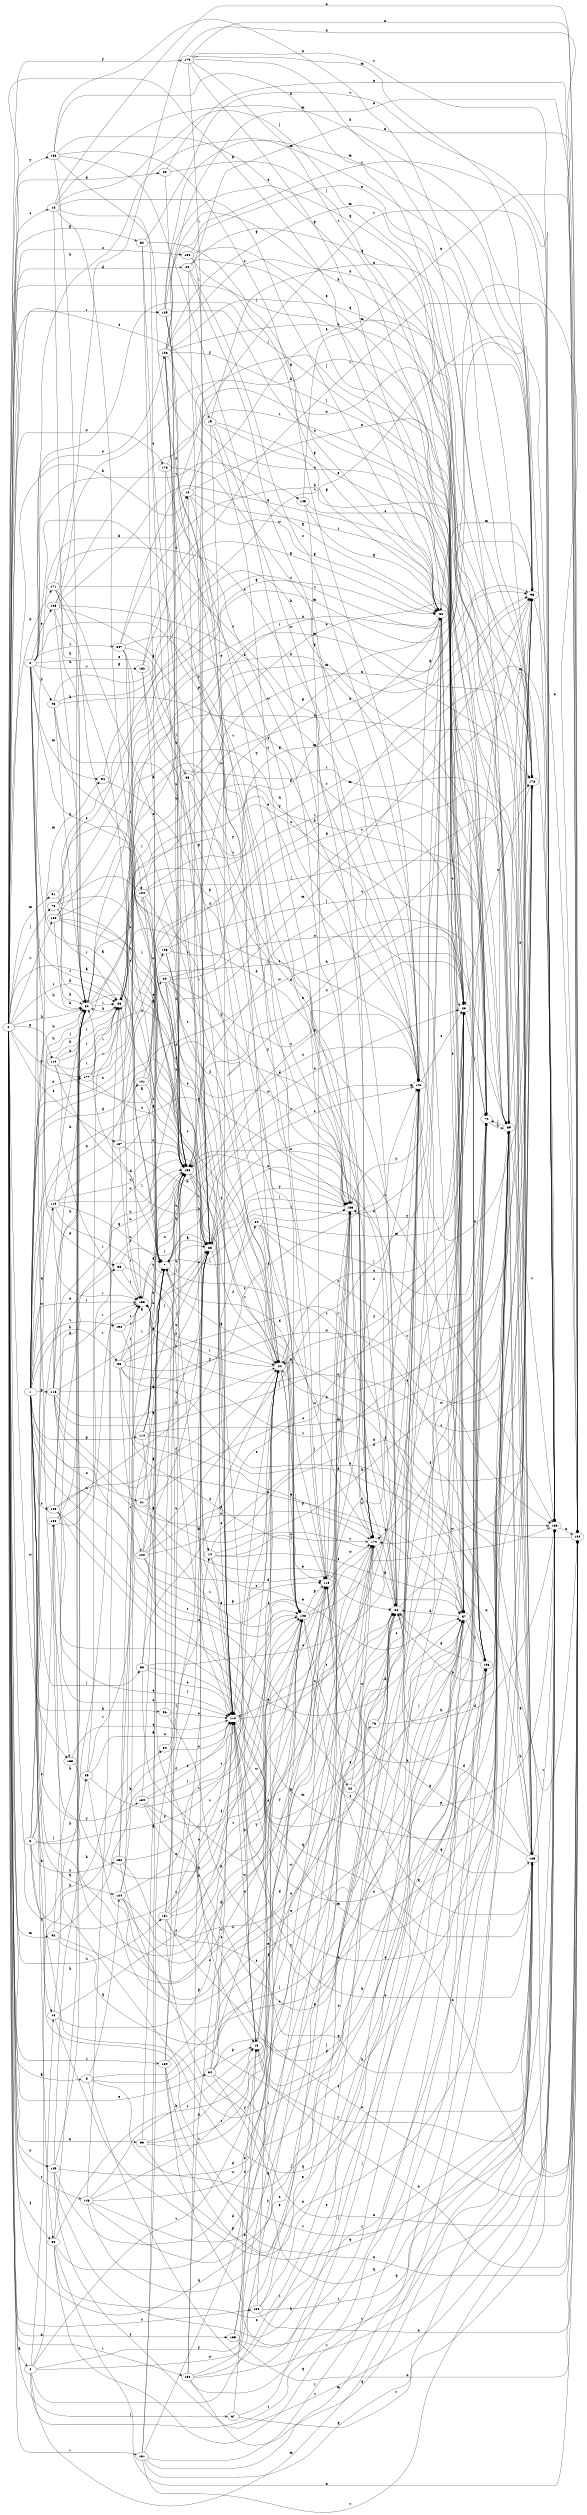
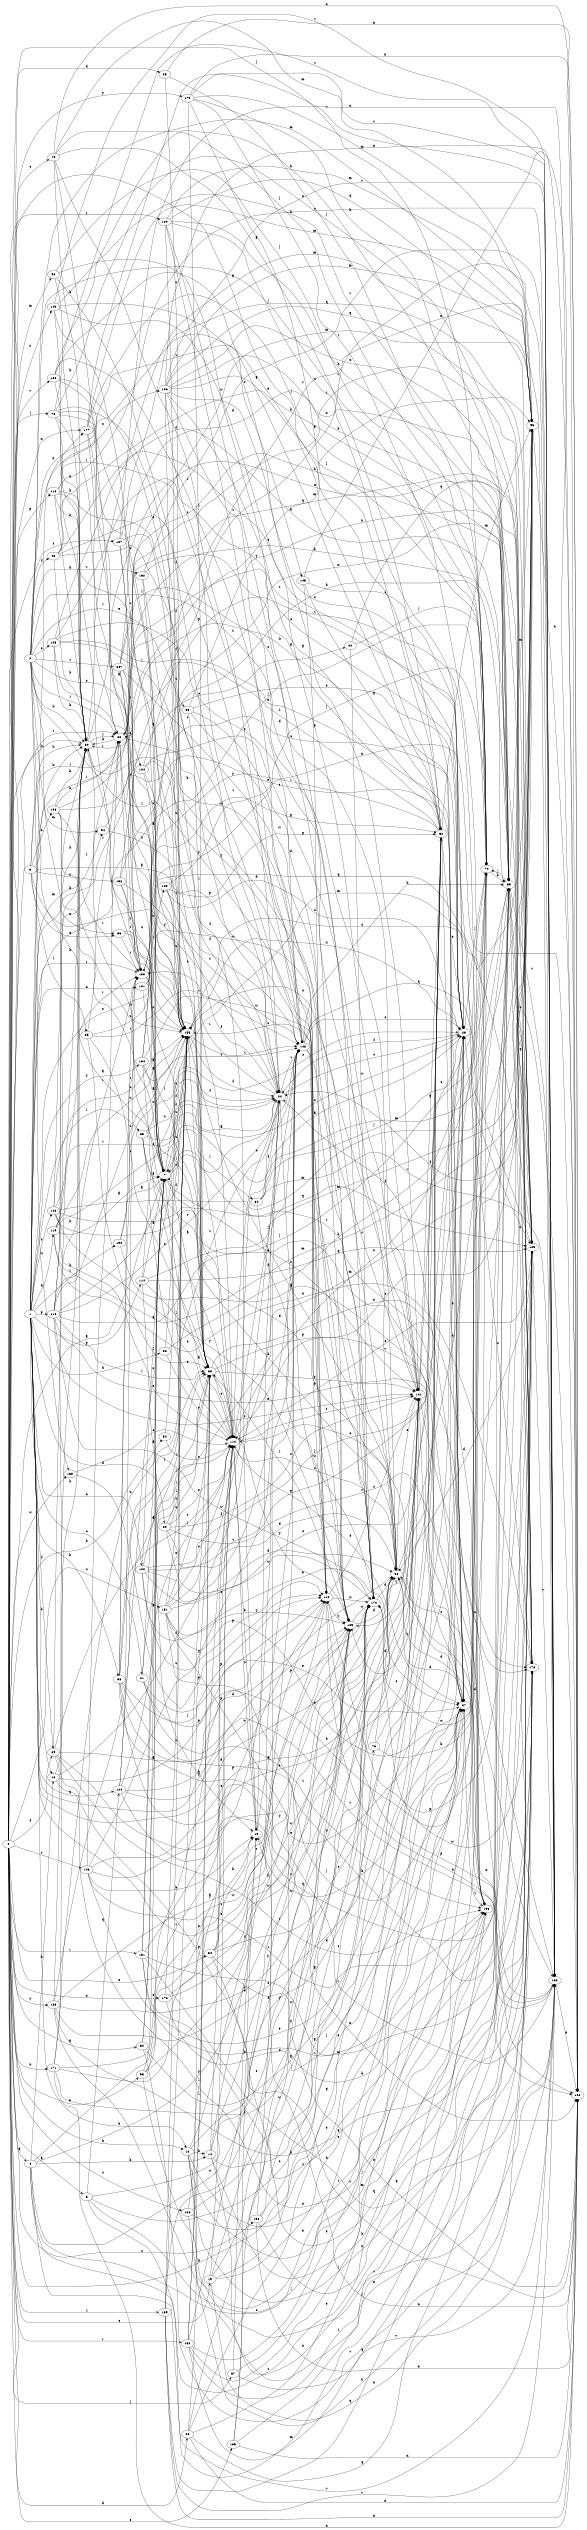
(54, 894) -> none
(87, 1035) -> none
